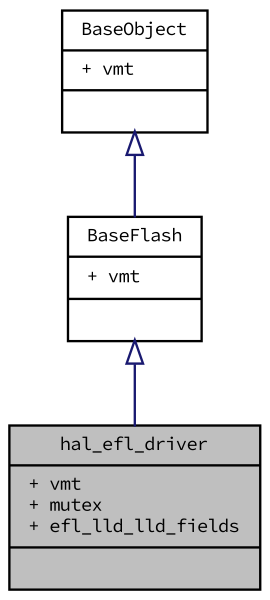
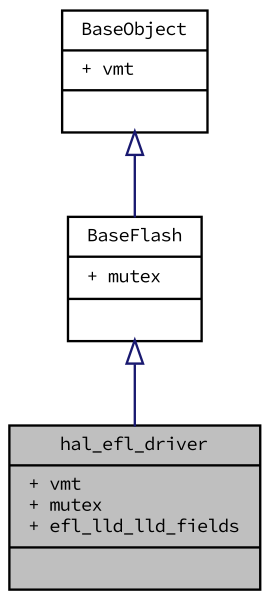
(114, 277) -> (124, 277)
